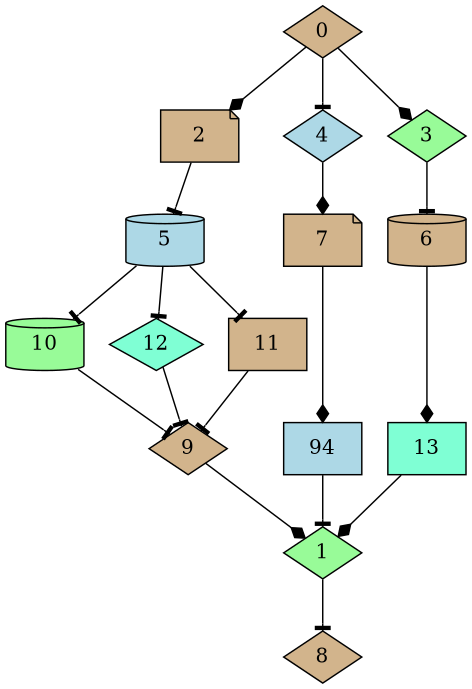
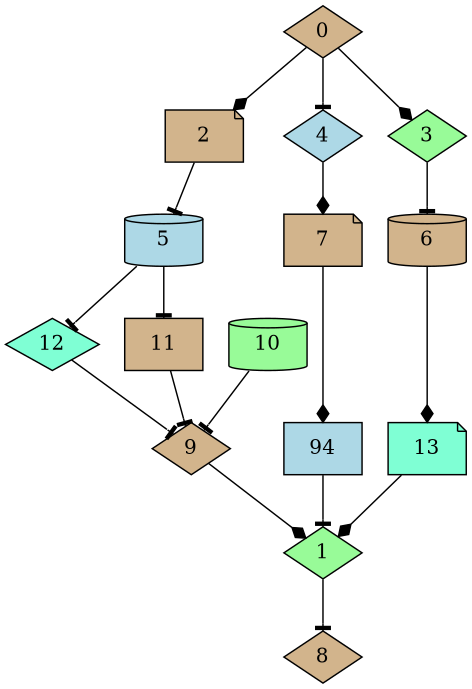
(108, 290) -> none
(427, 449) -> (427, 449)
